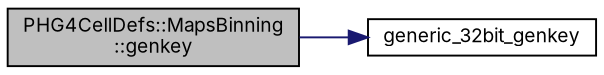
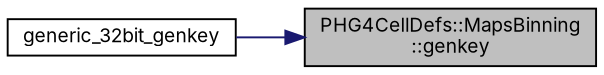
(324, 37) -> (261, 37)
